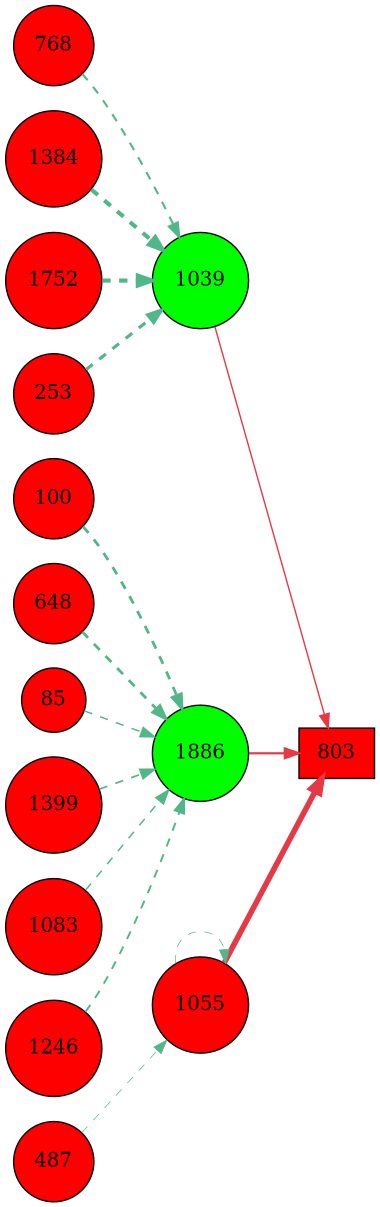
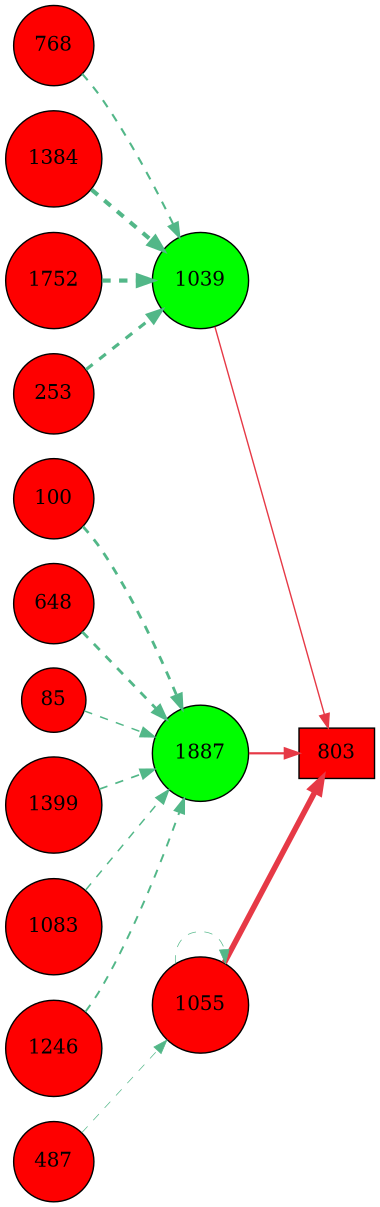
(200, 753) -> (200, 753)
